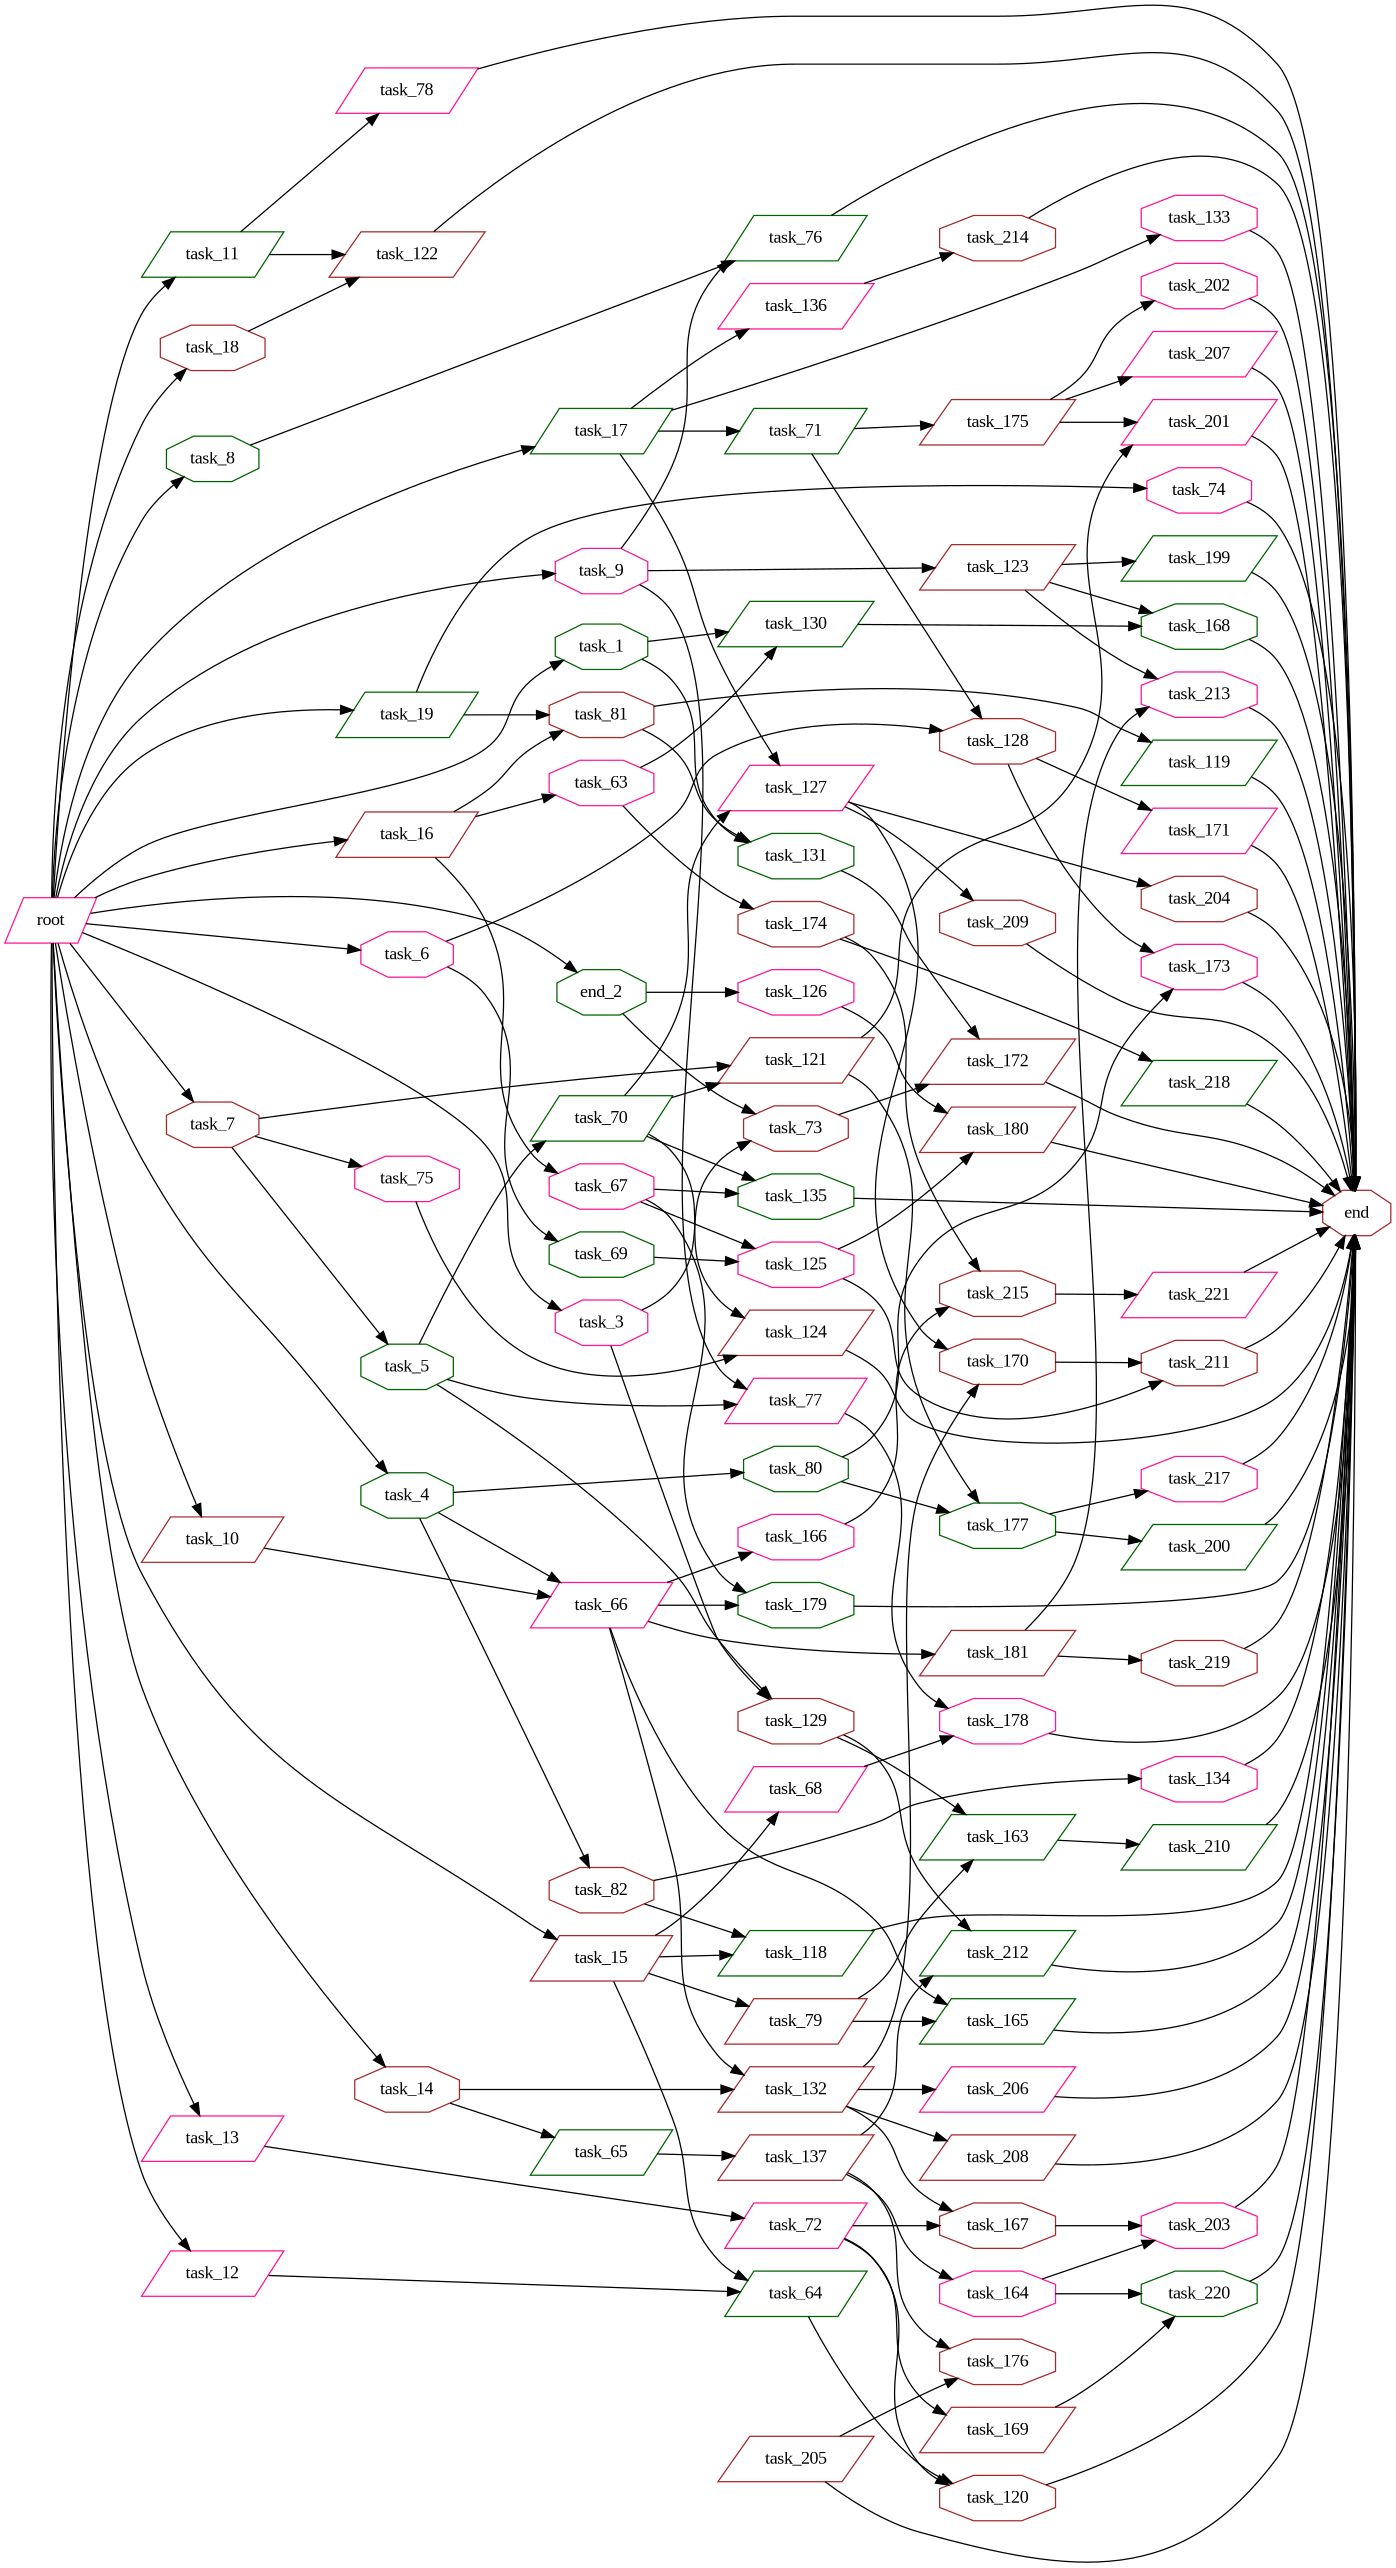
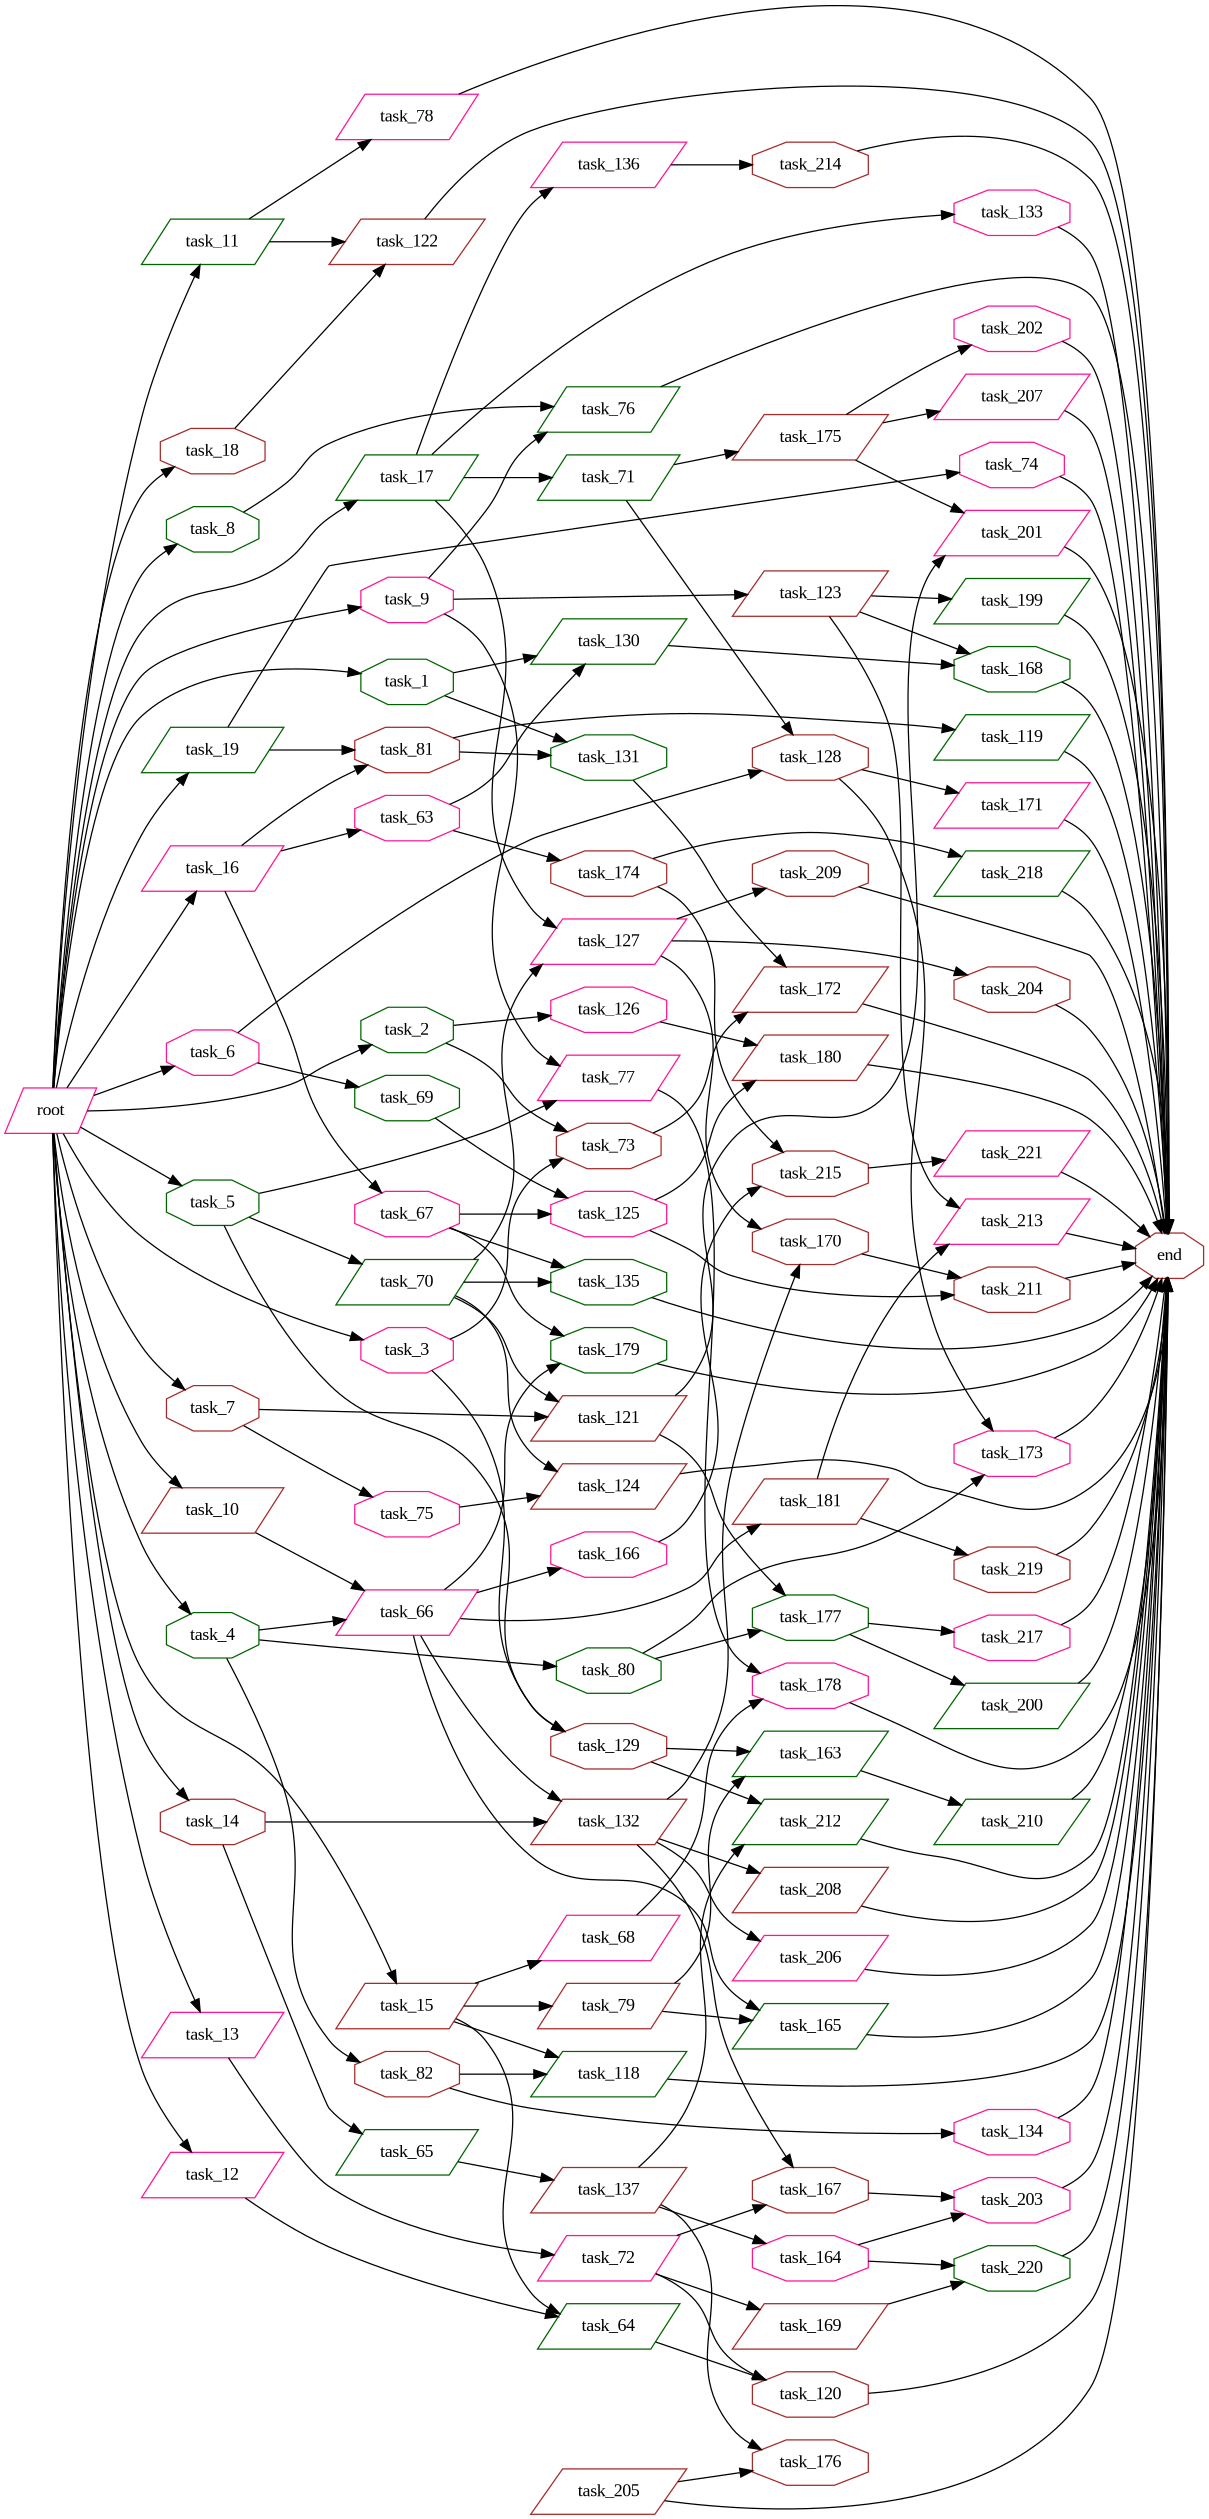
(1199, 695) -> (1012, 1222)
(407, 835) -> (213, 869)
(602, 992) -> (407, 1030)
(306, 1241) -> (125, 1153)
